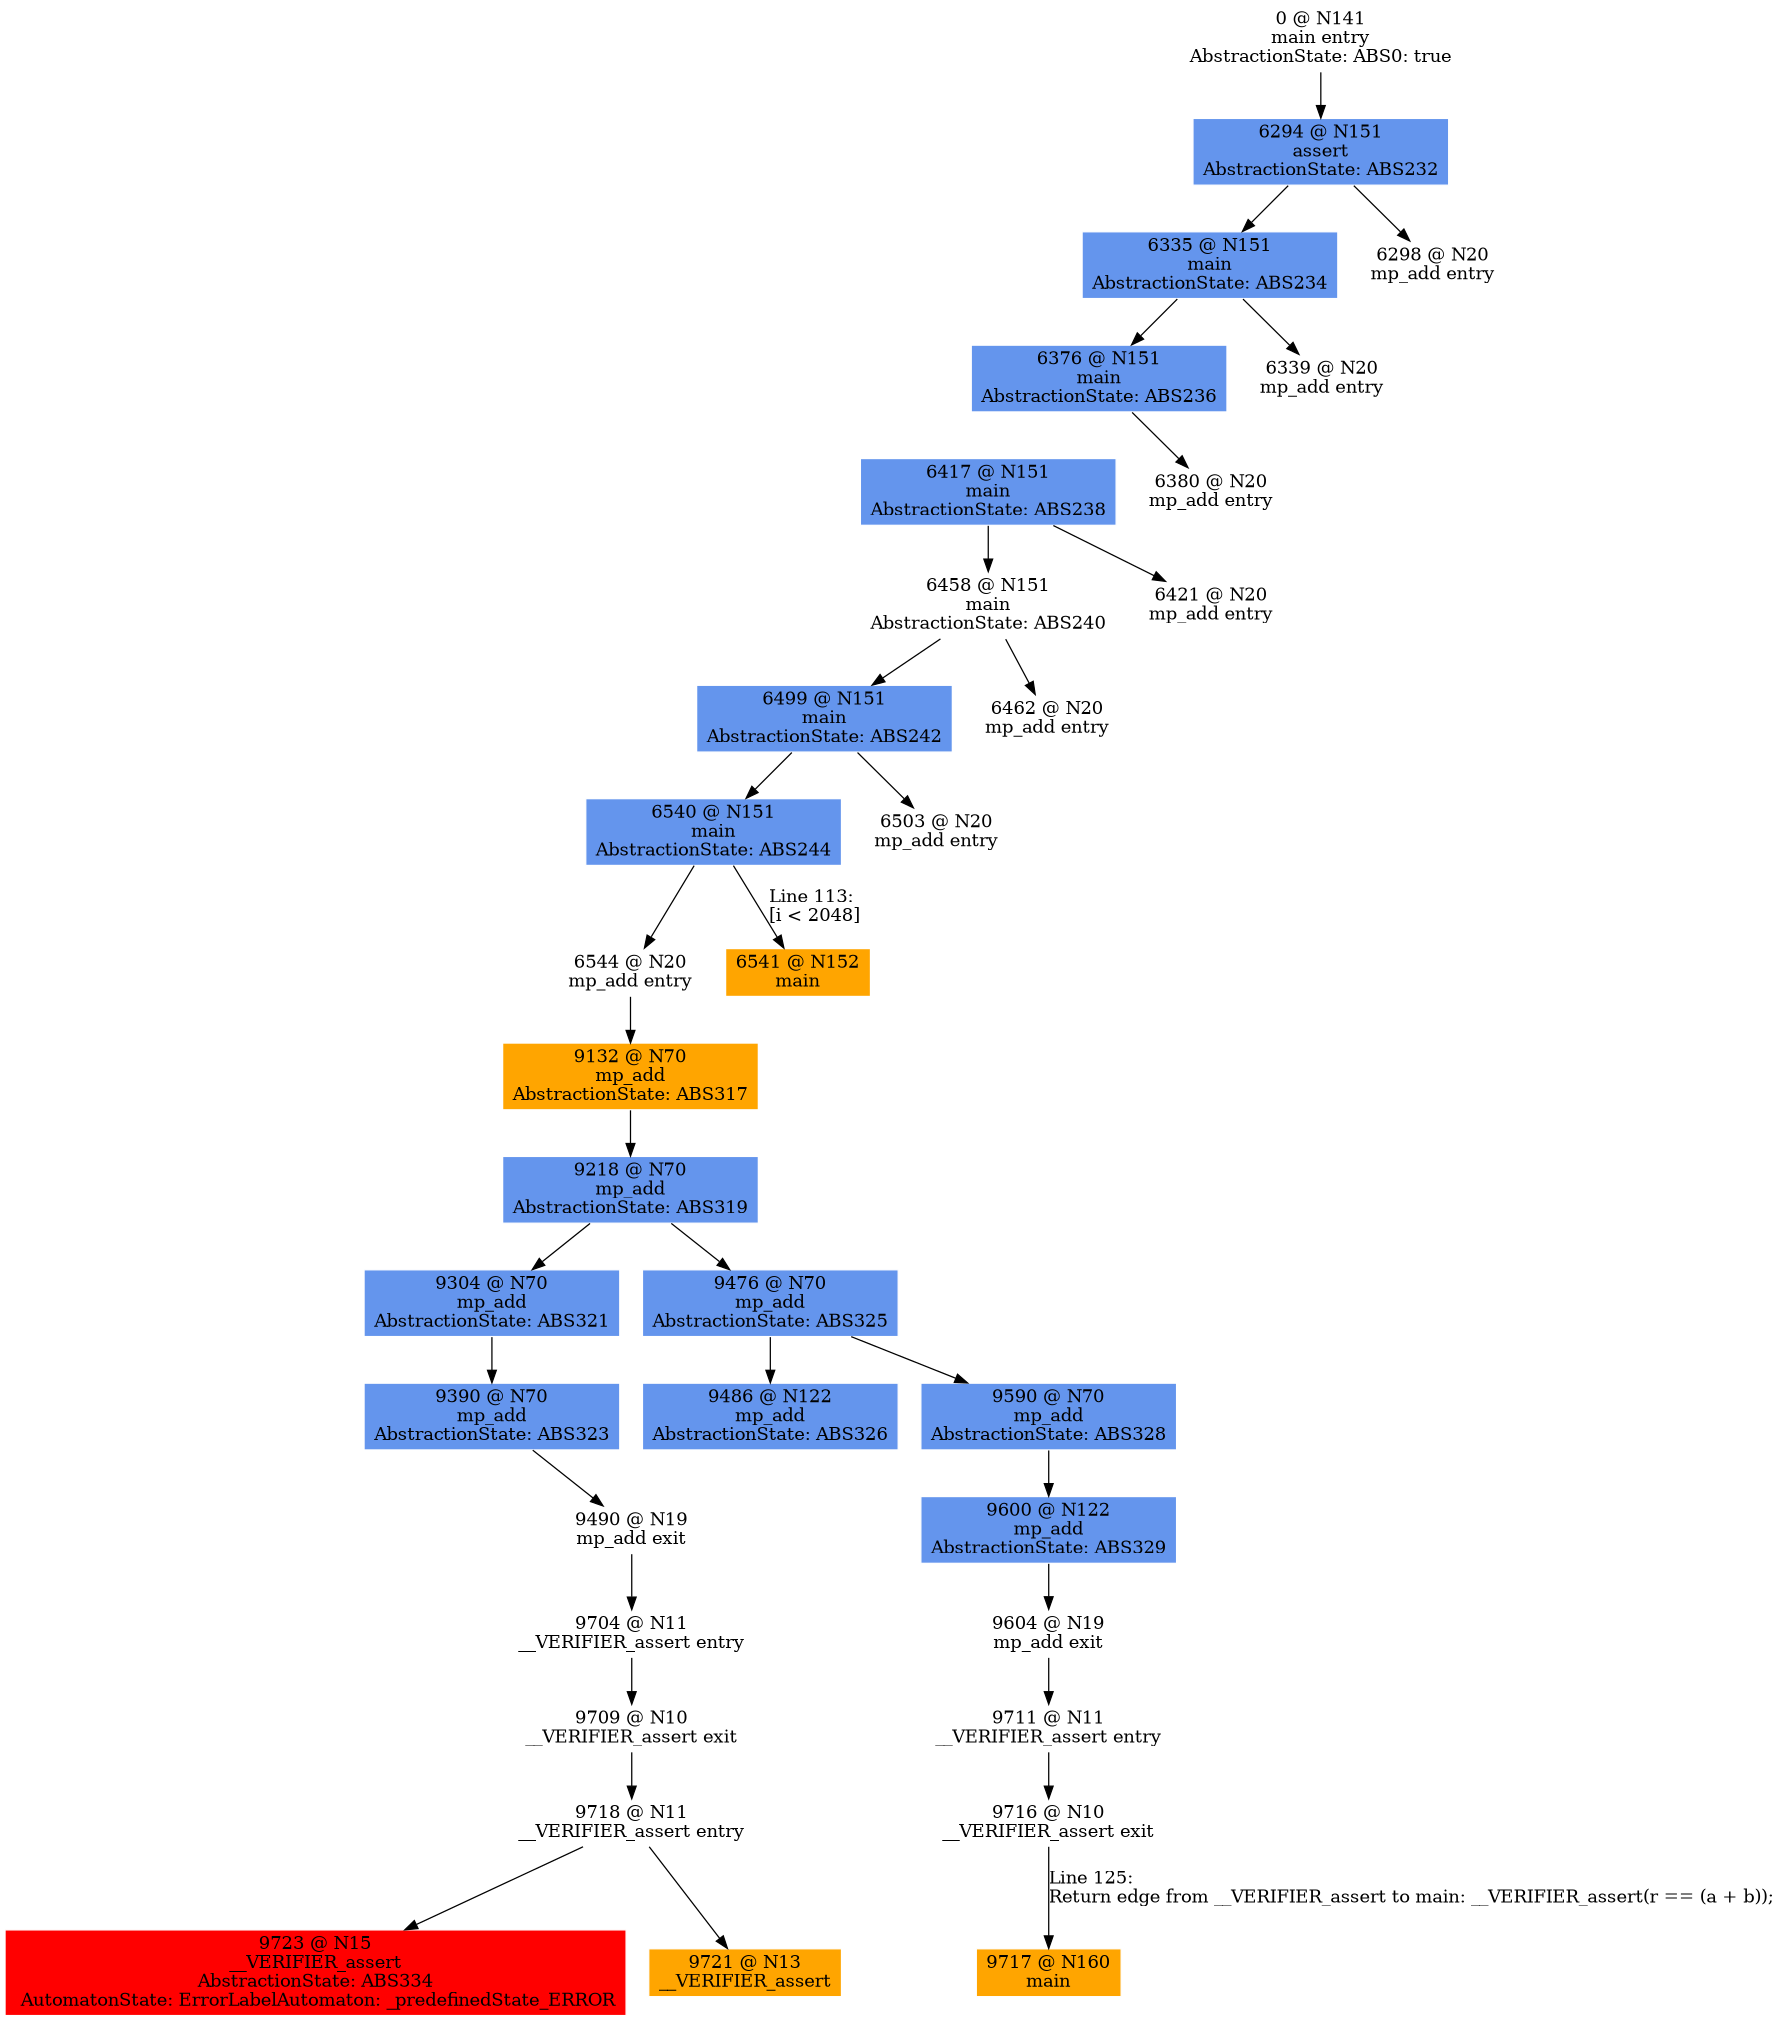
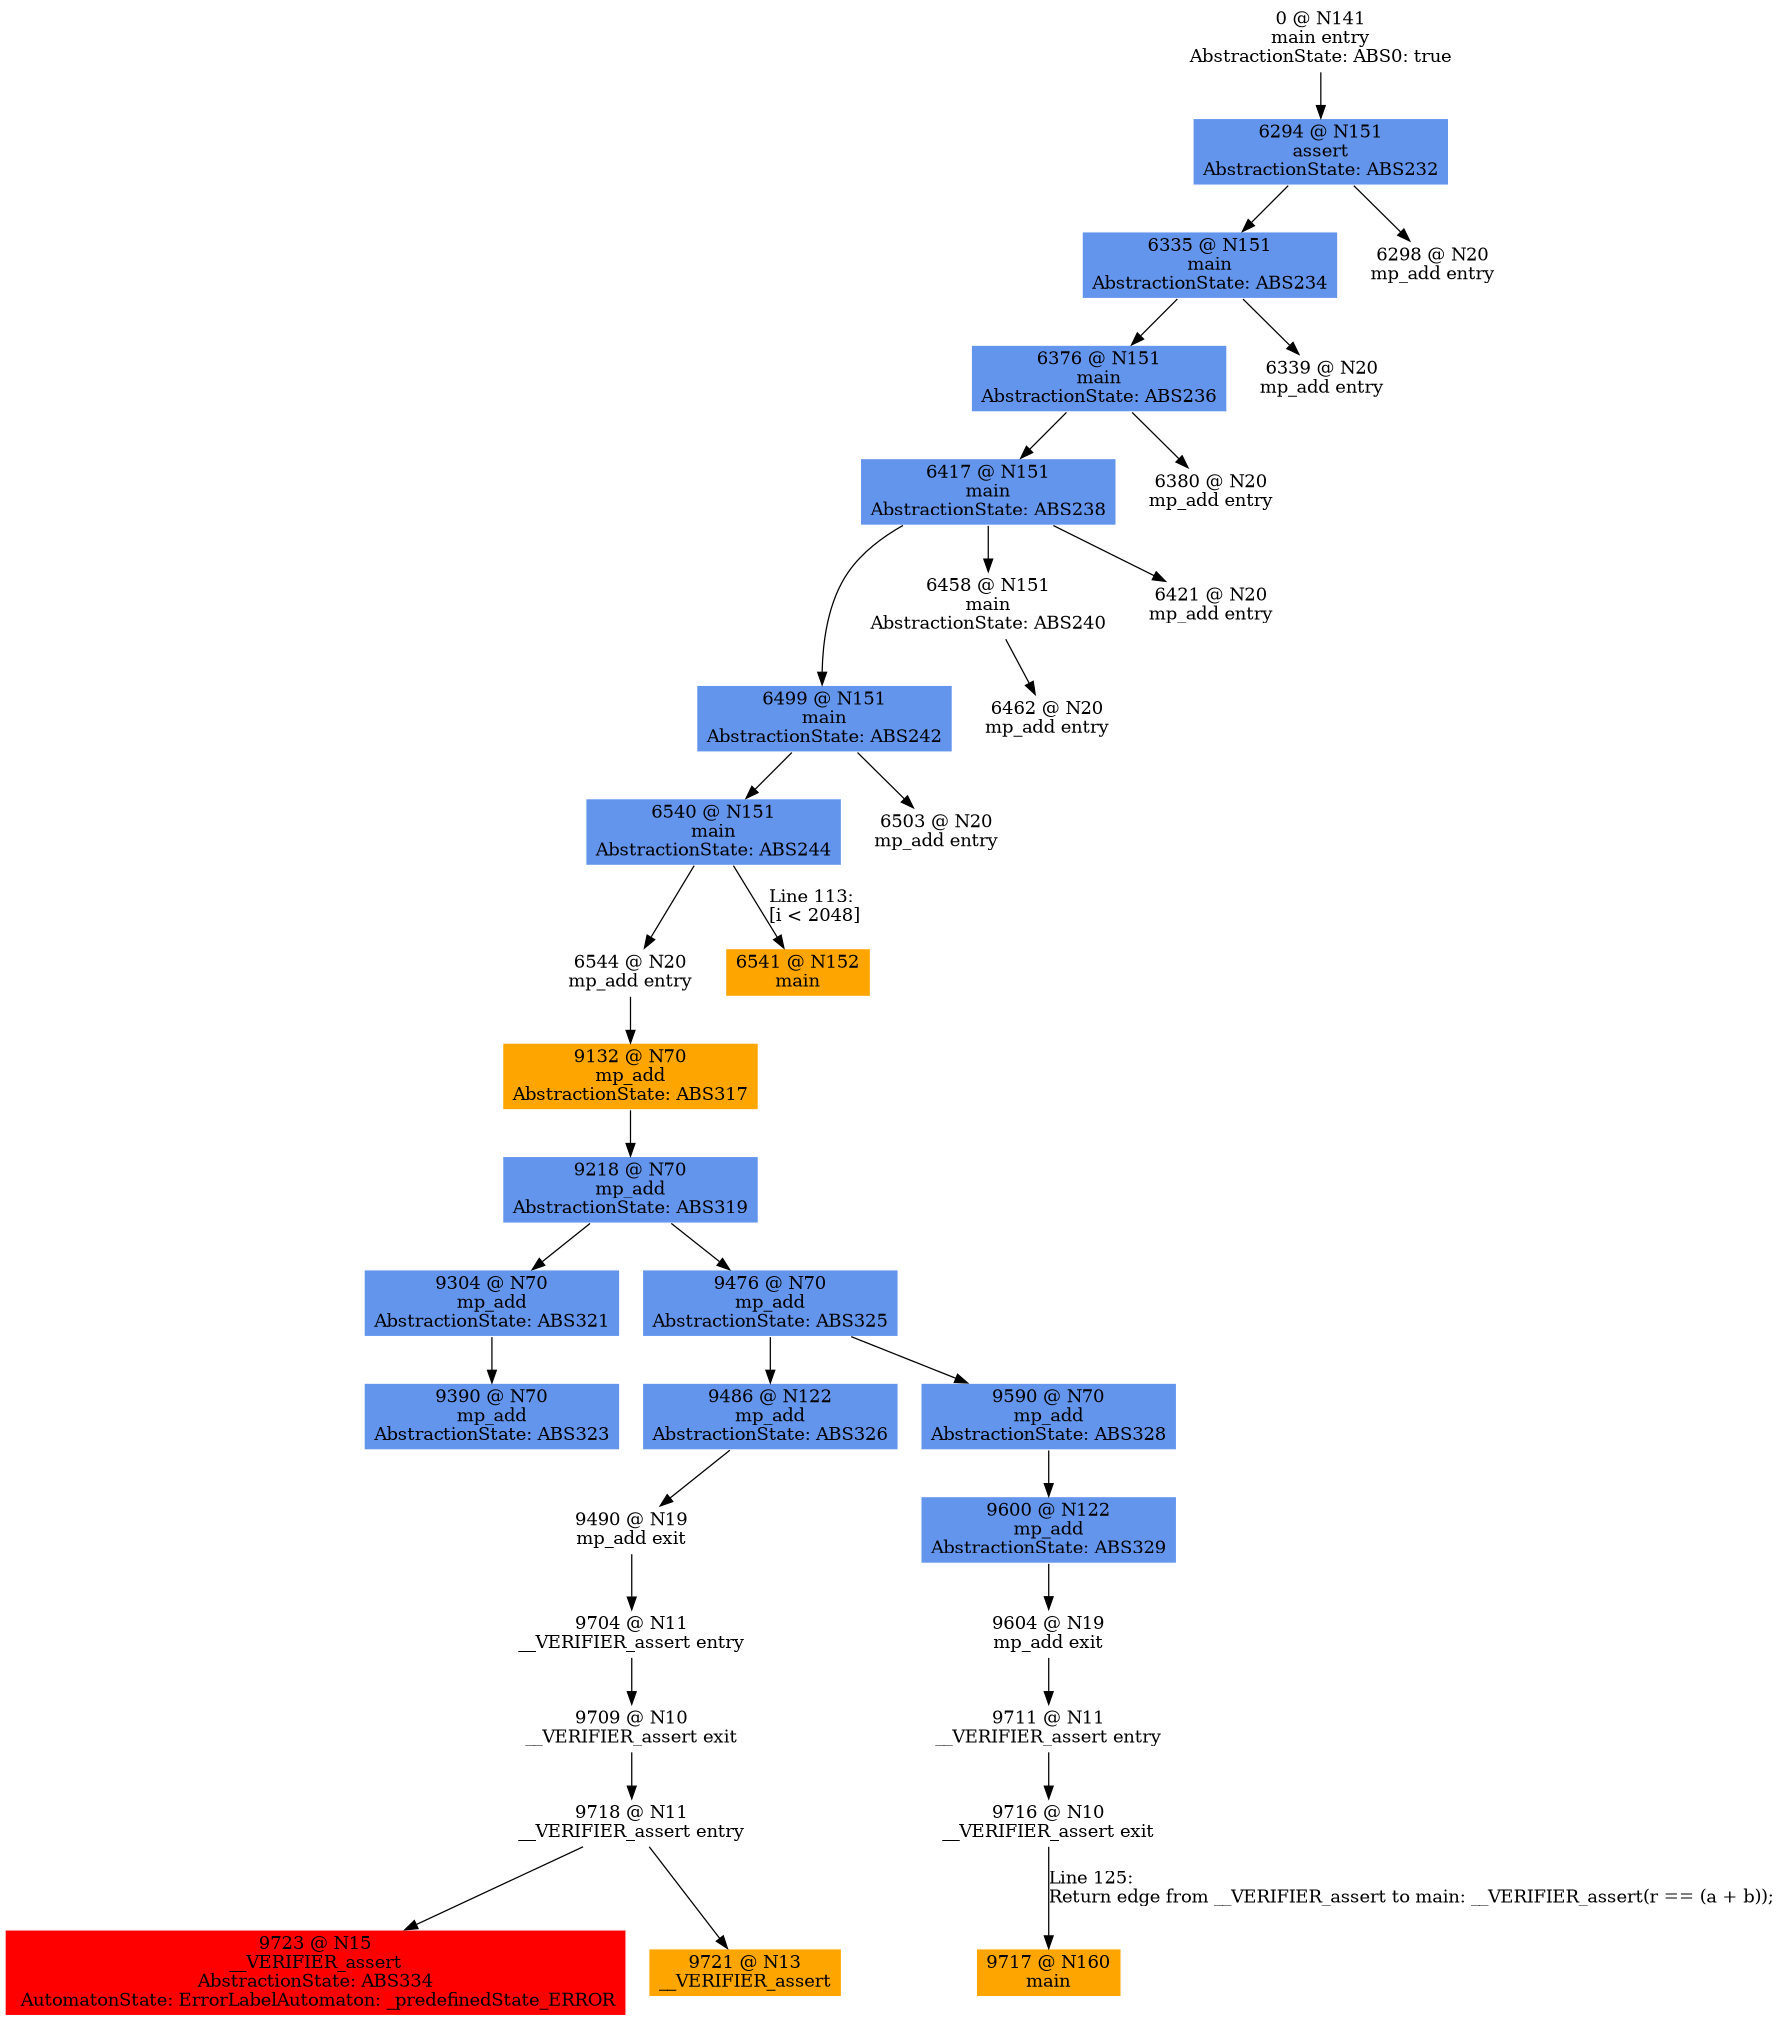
none -> (1048, 431)
(912, 658) -> (840, 586)
(563, 1474) -> (700, 1474)
